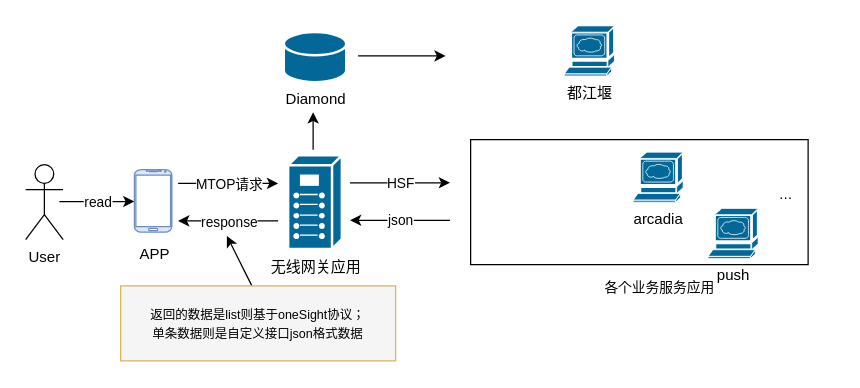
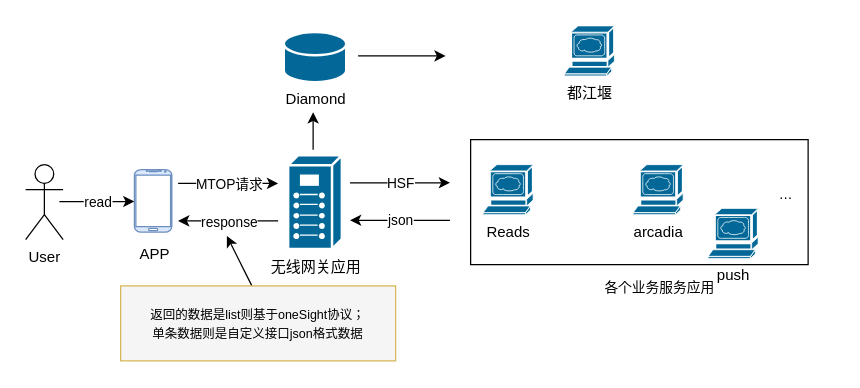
(658, 177) -> (658, 189)
none -> (508, 189)
